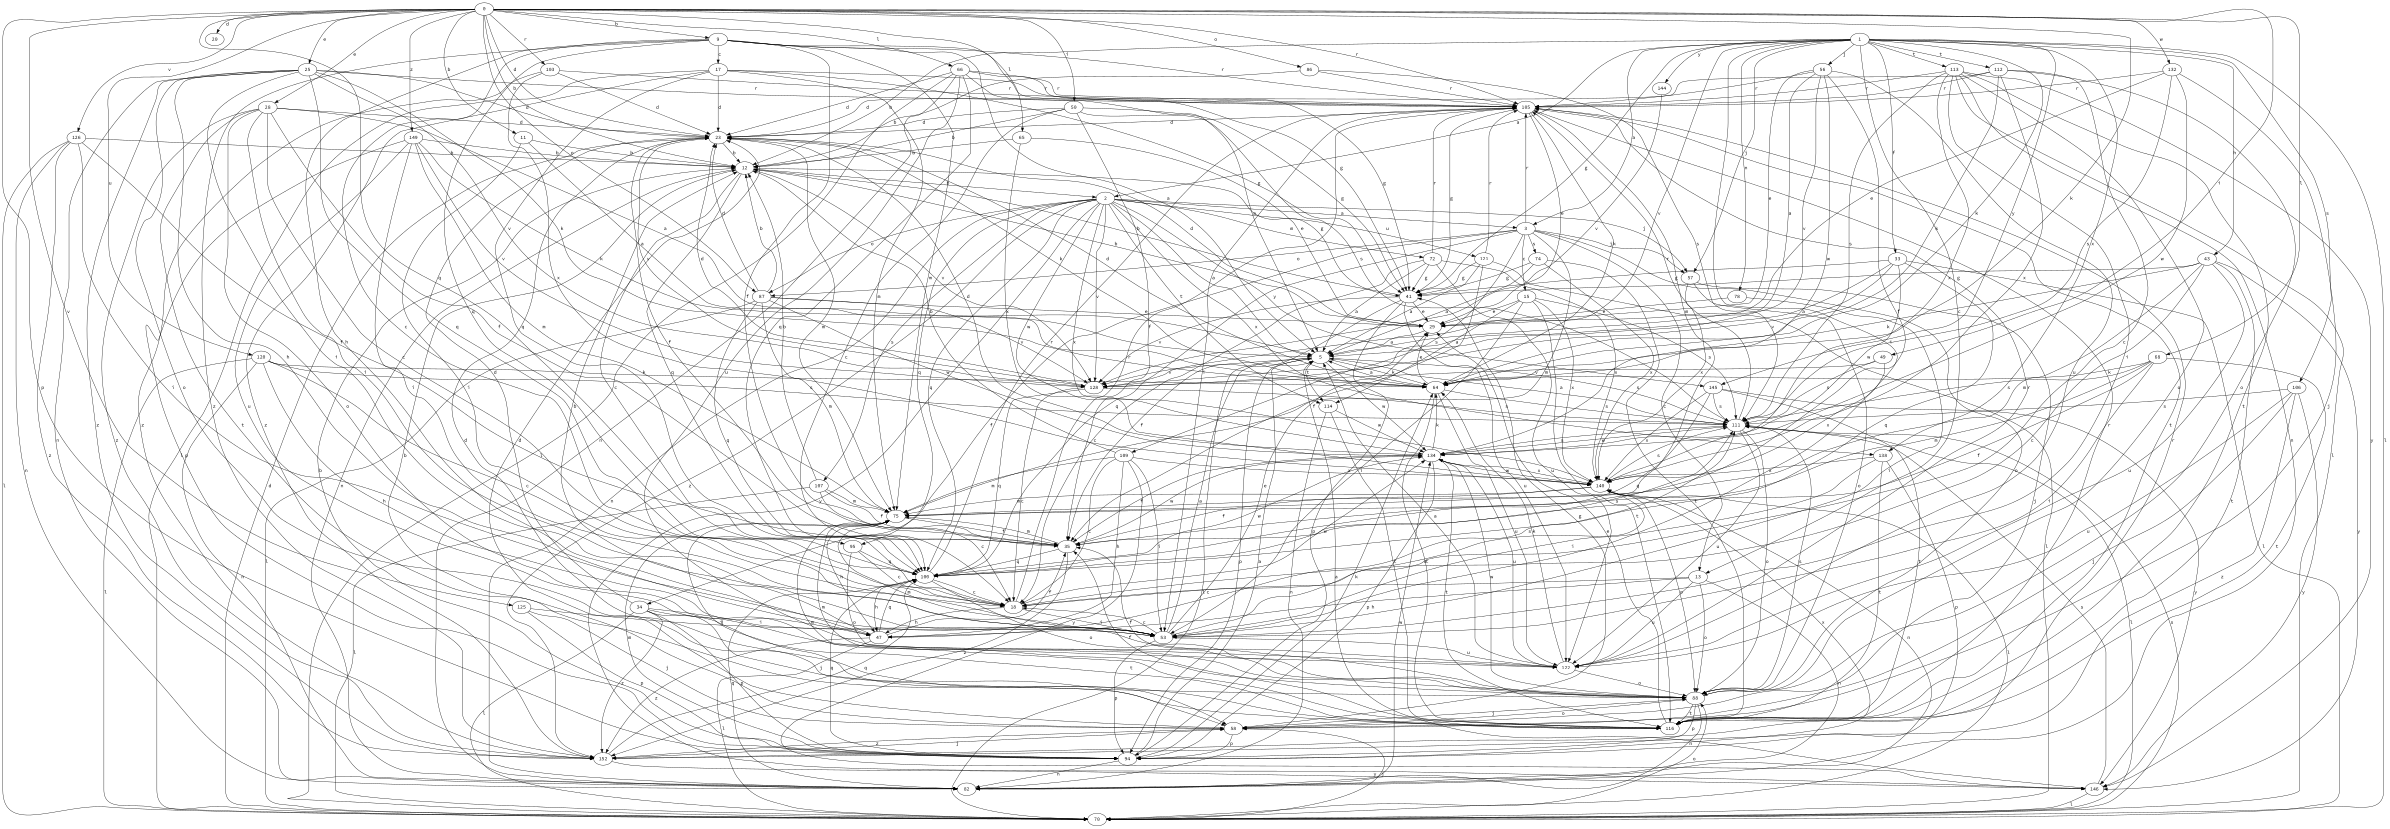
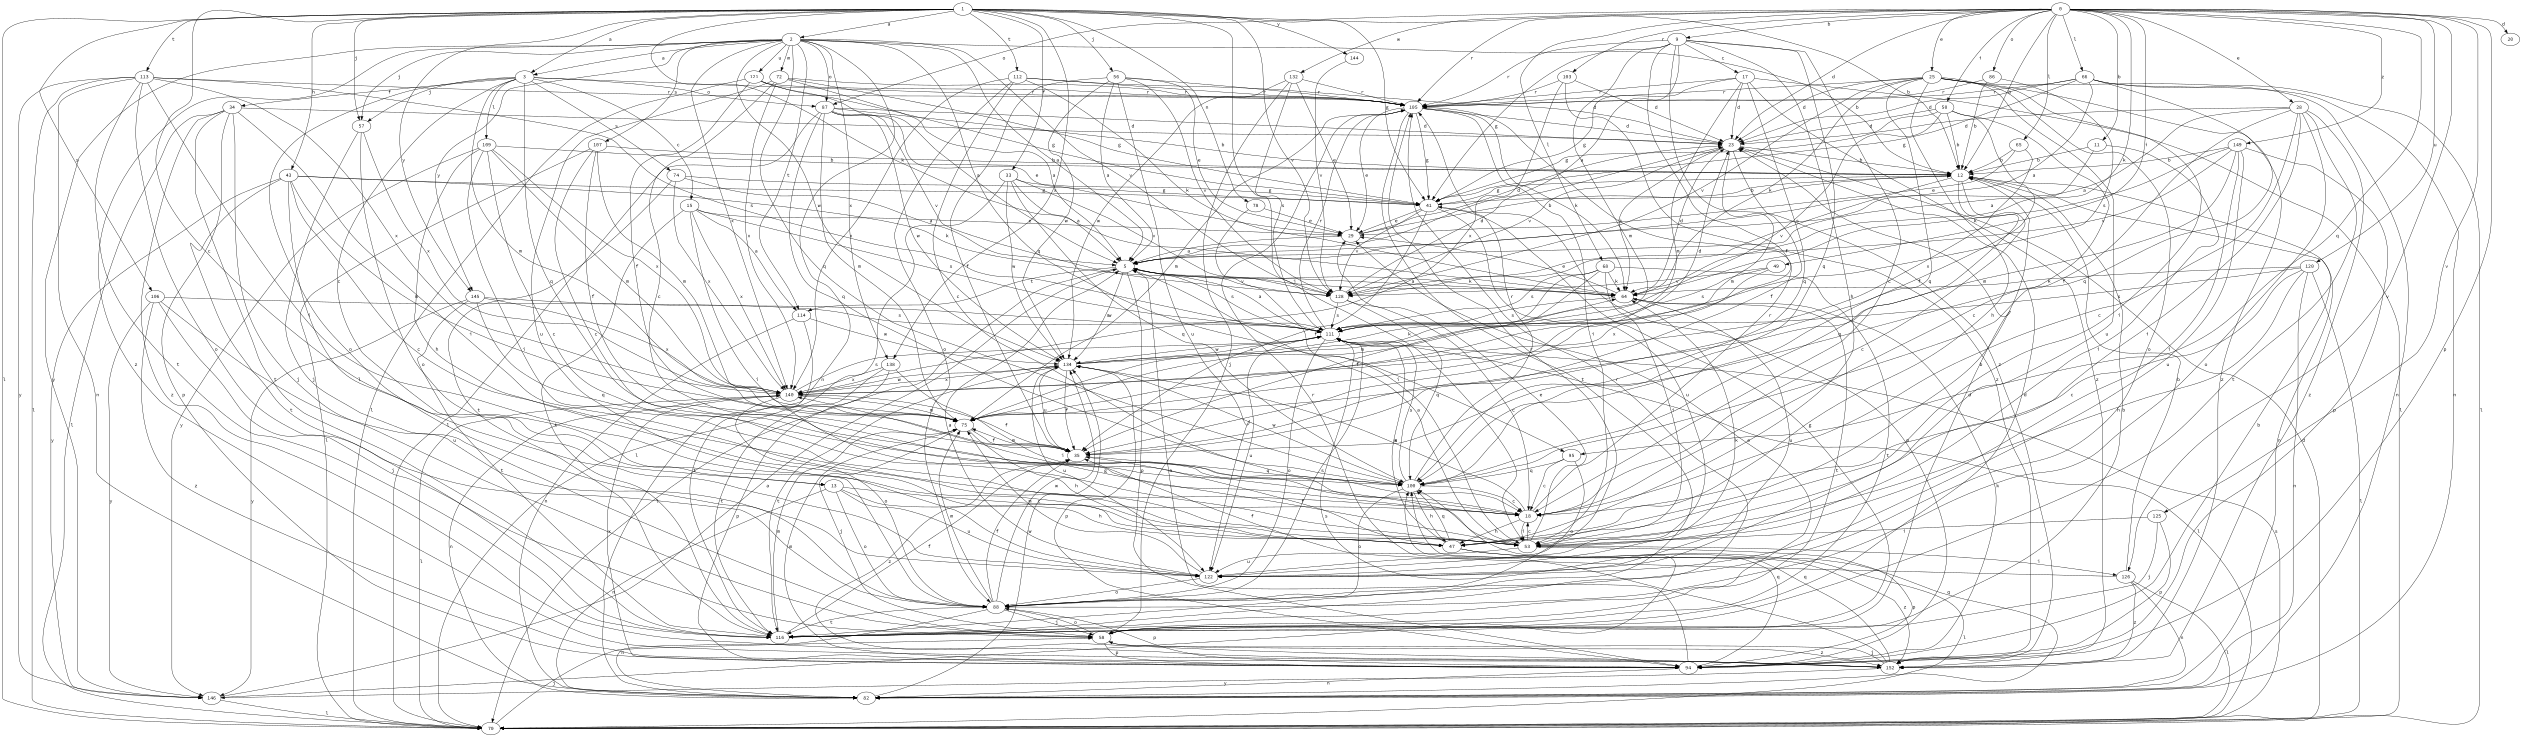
(915, 182) -> (1391, 49)
(1436, 342) -> (494, 107)
(2130, 471) -> (360, 380)
(1172, 501) -> (1045, 410)
(510, 540) -> (1797, 550)
(1425, 562) -> (1106, 471)
(739, 591) -> (1825, 495)
(1430, 804) -> none
